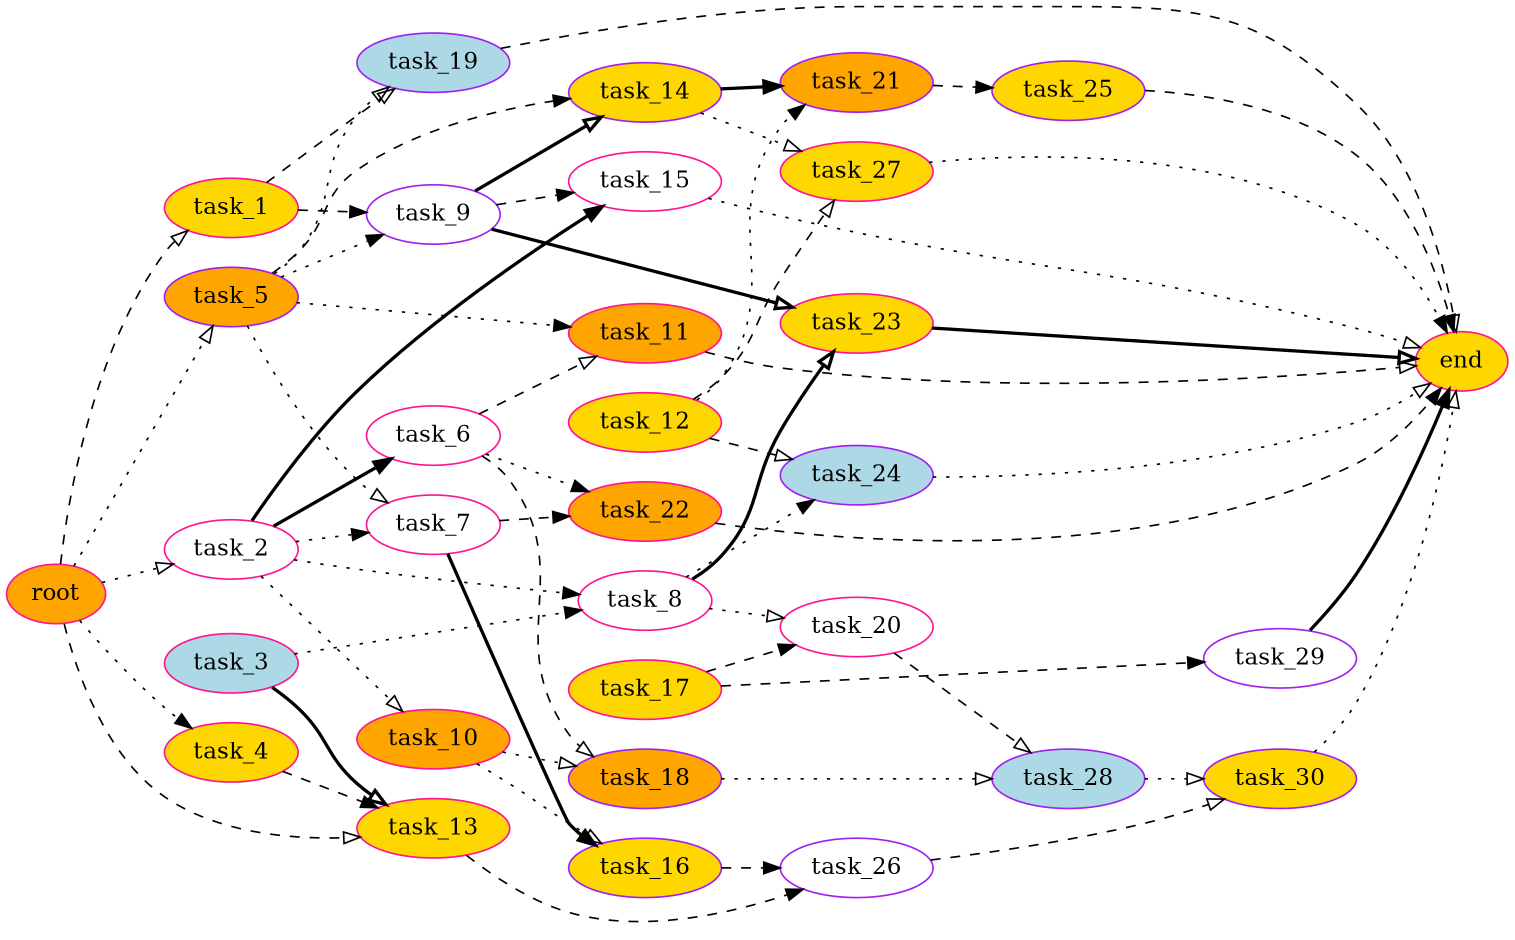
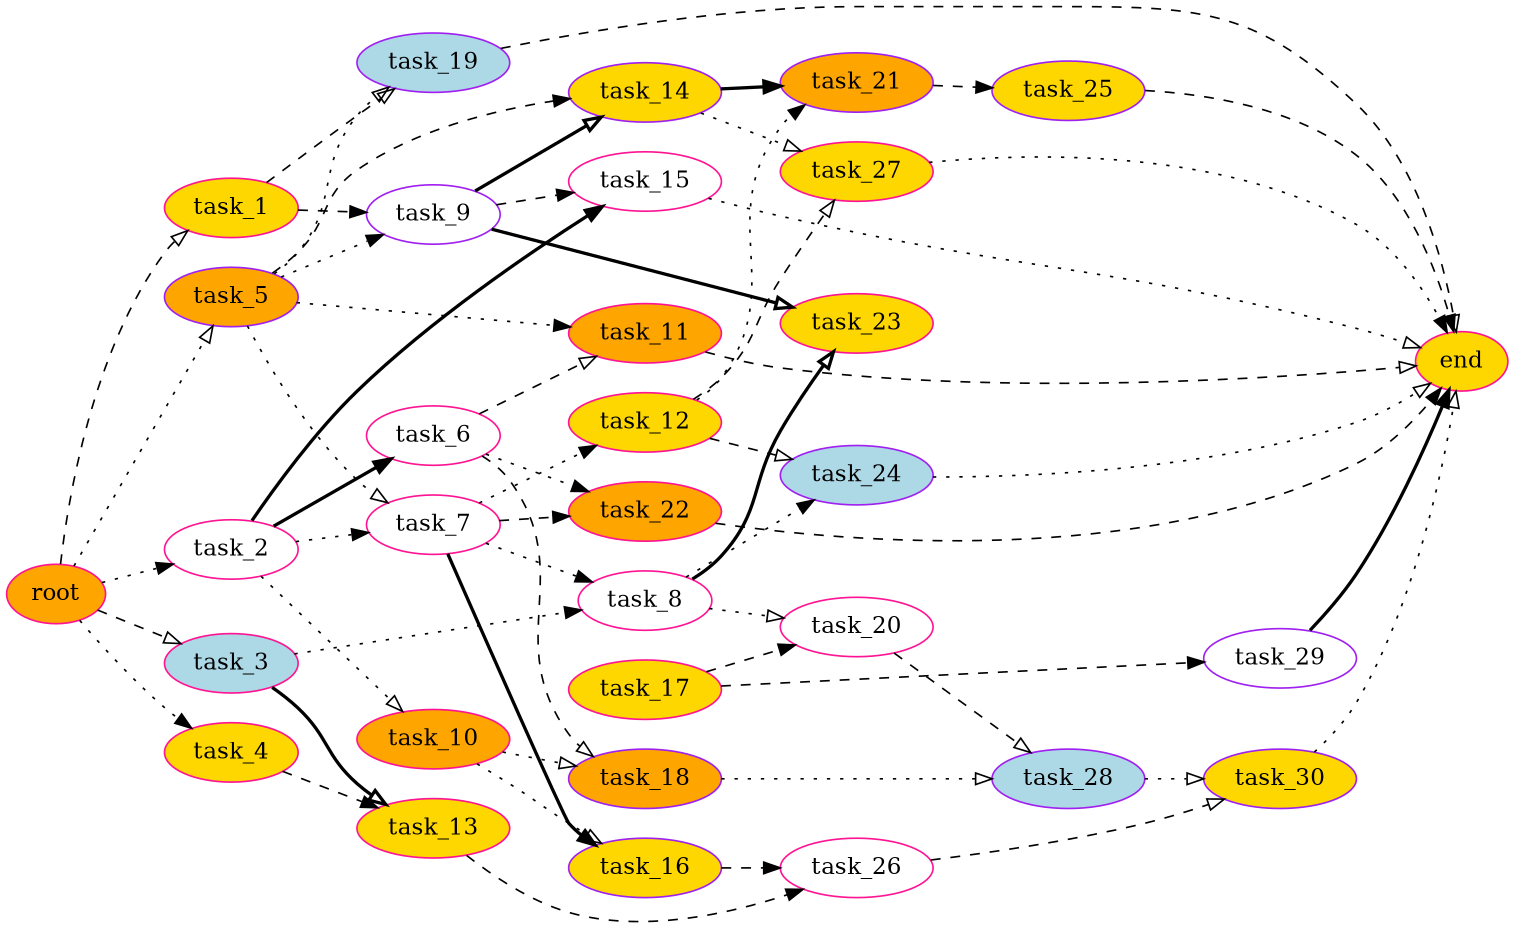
(1166, 343) -> none
none -> (525, 480)
(130, 575) -> (130, 575)
(428, 578) -> (529, 559)
(158, 791) -> (132, 624)
(857, 868) -> (857, 868)
